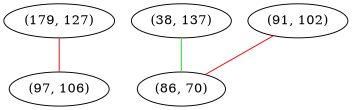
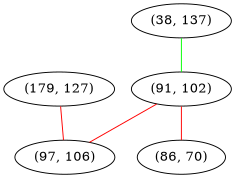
(181, 55) -> (181, 55)
none -> (123, 123)
